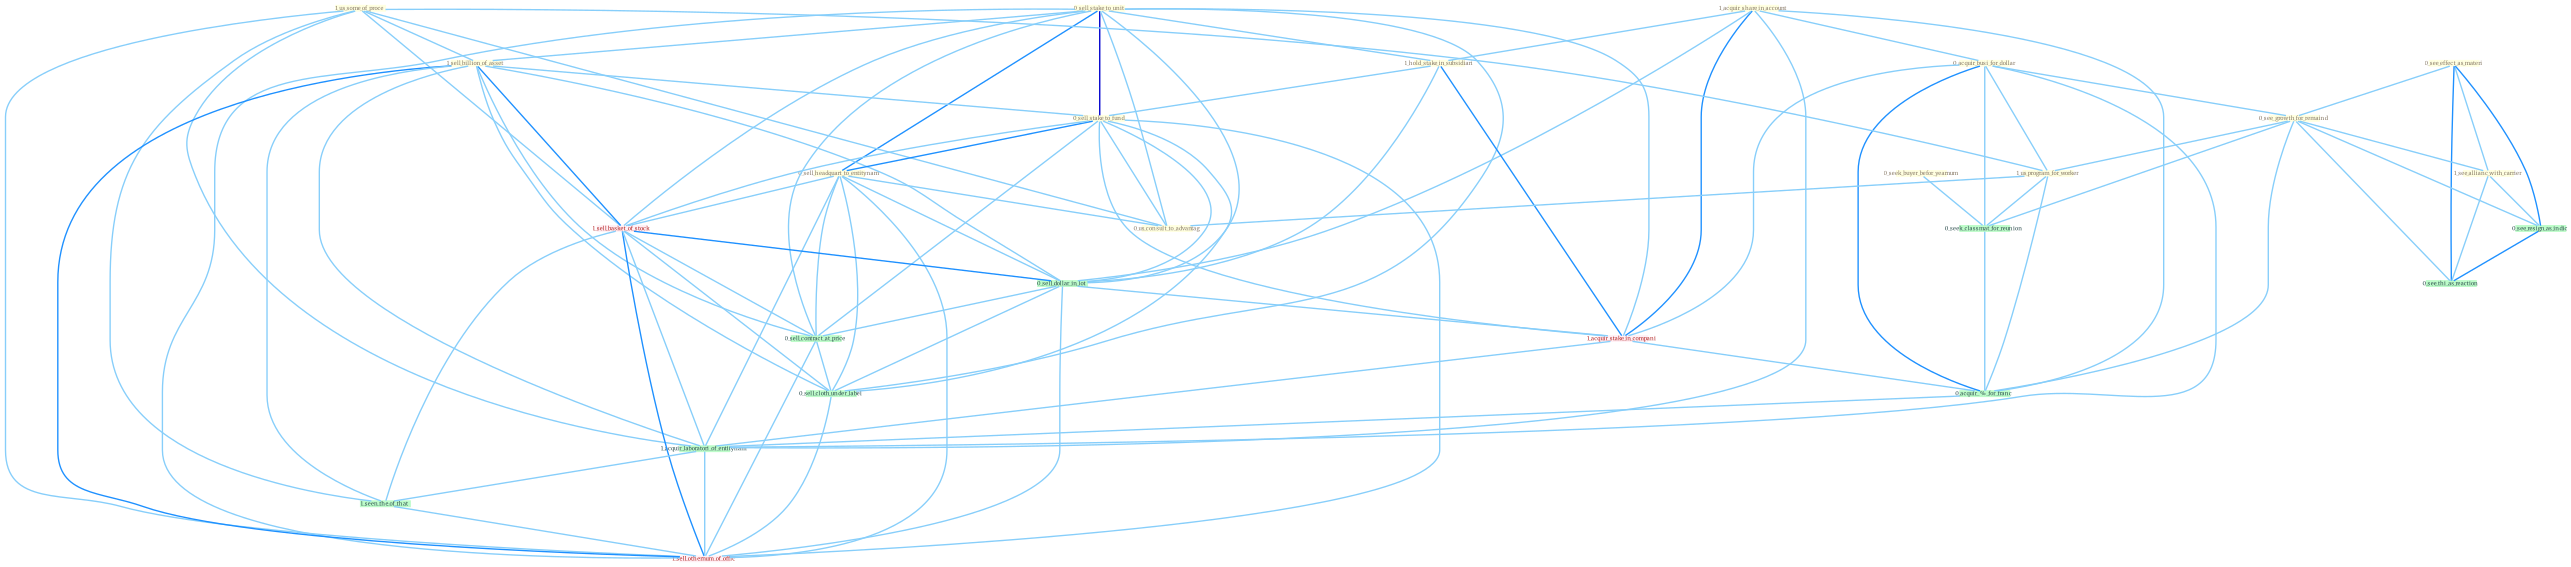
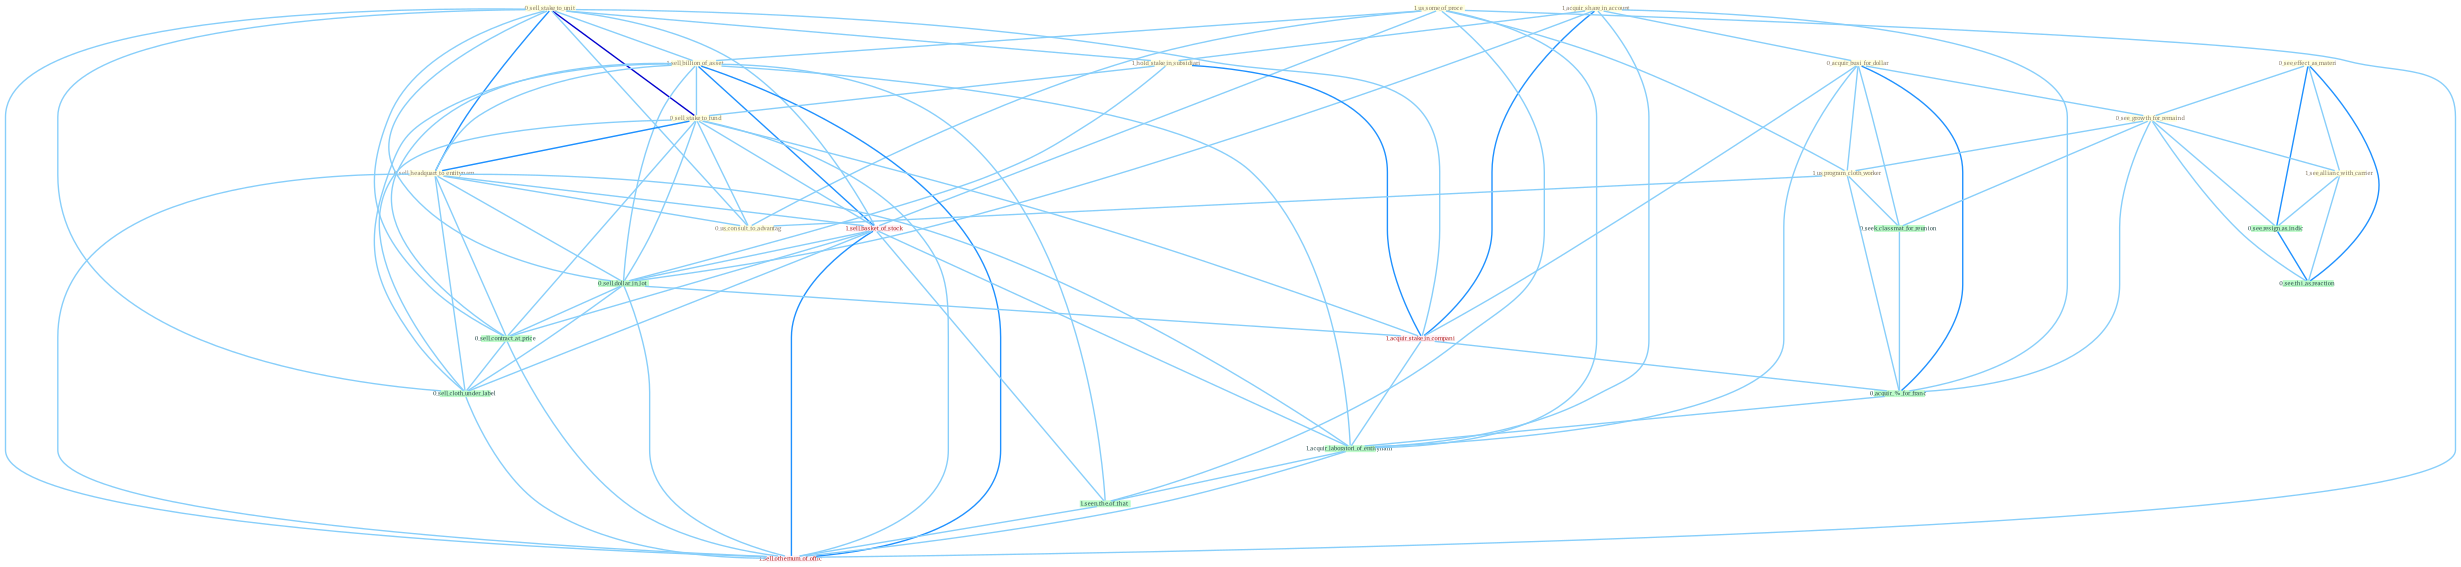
none -> (538, 89)
(1921, 173) -> none
(2048, 173) -> (1847, 173)
(842, 256) -> (767, 252)
